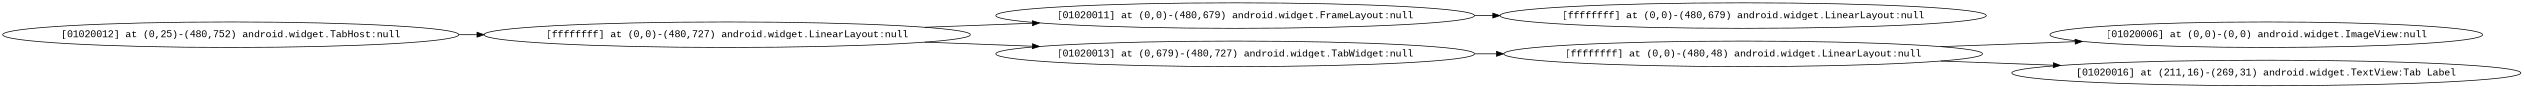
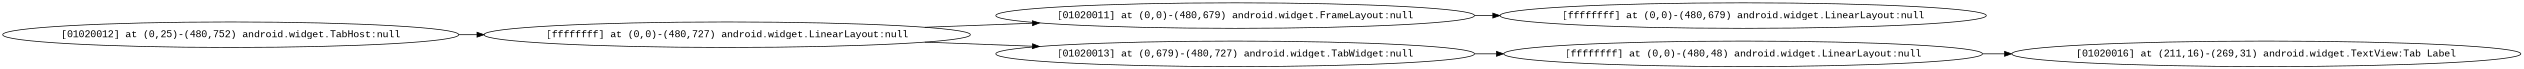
(2266, 35) -> none
